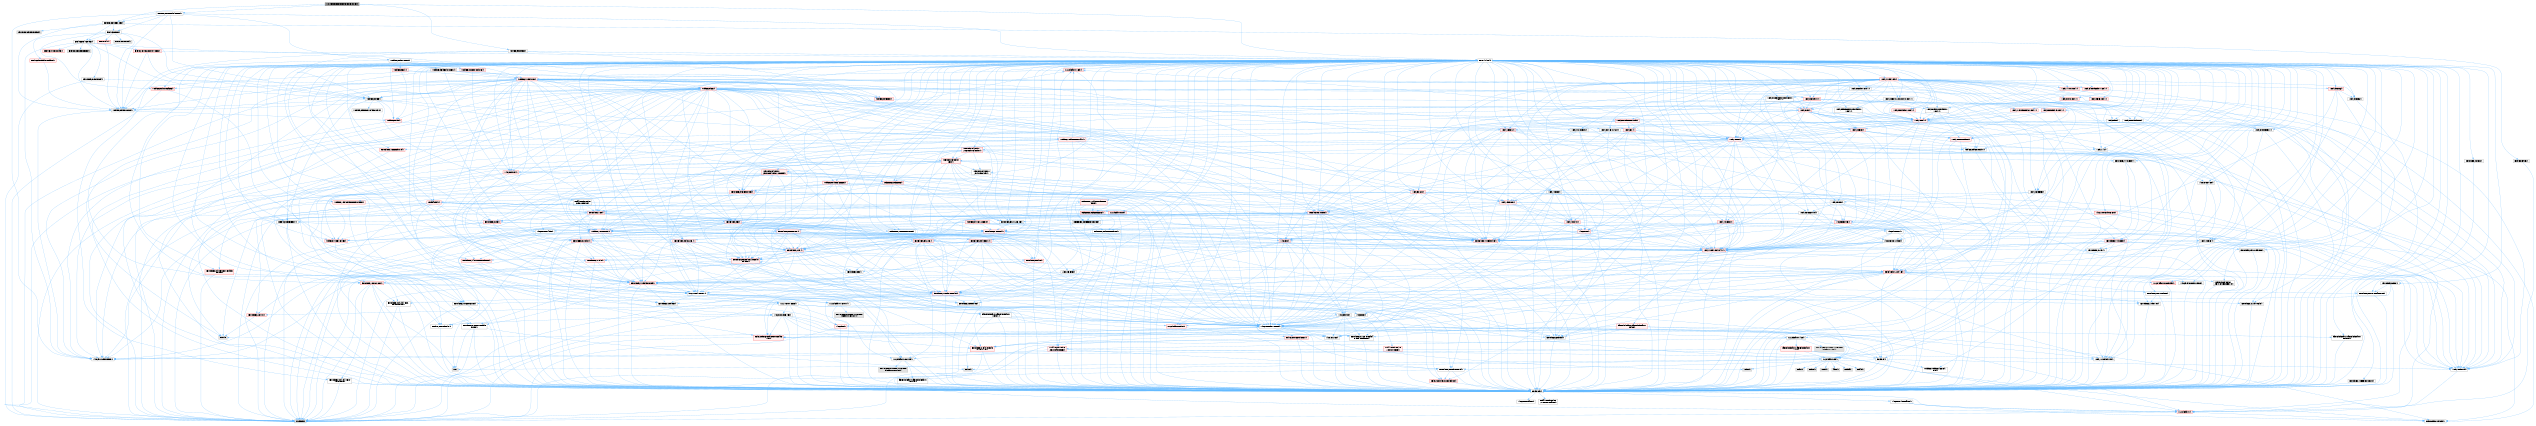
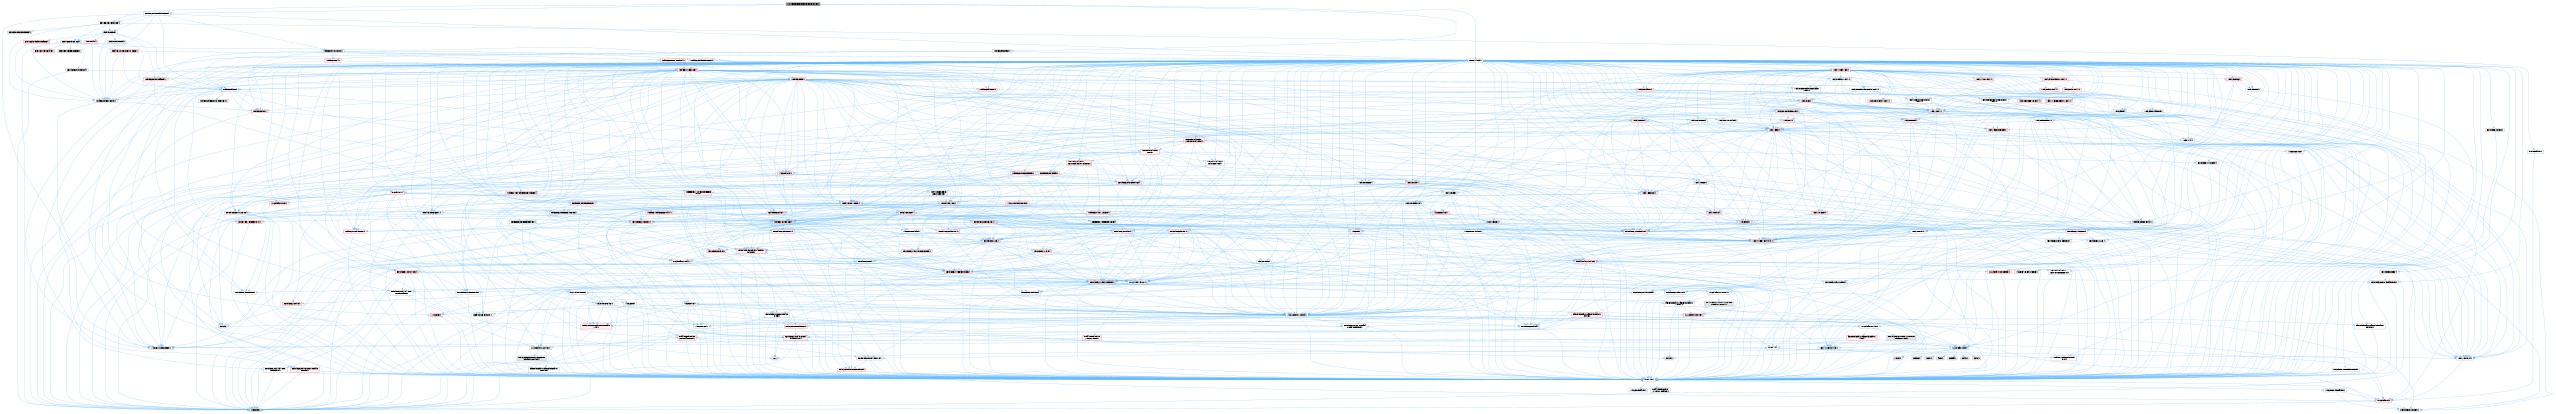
(801, 75) -> (533, 205)
